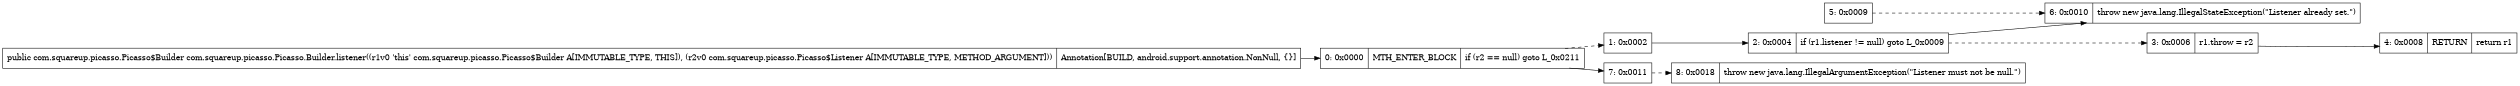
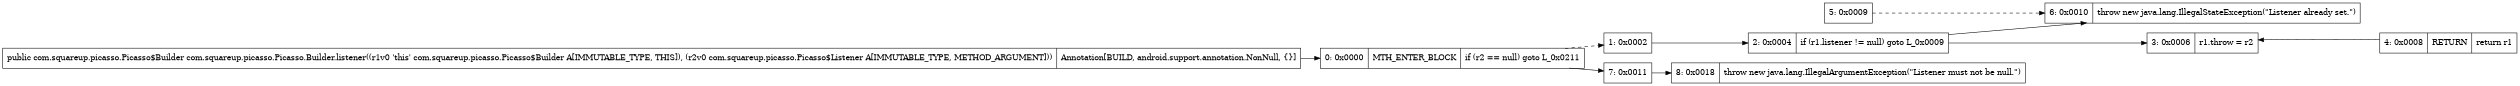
(2045, 43) -> (2045, 43)
(2316, 47) -> (2322, 39)
(1659, 73) -> (1659, 73)
